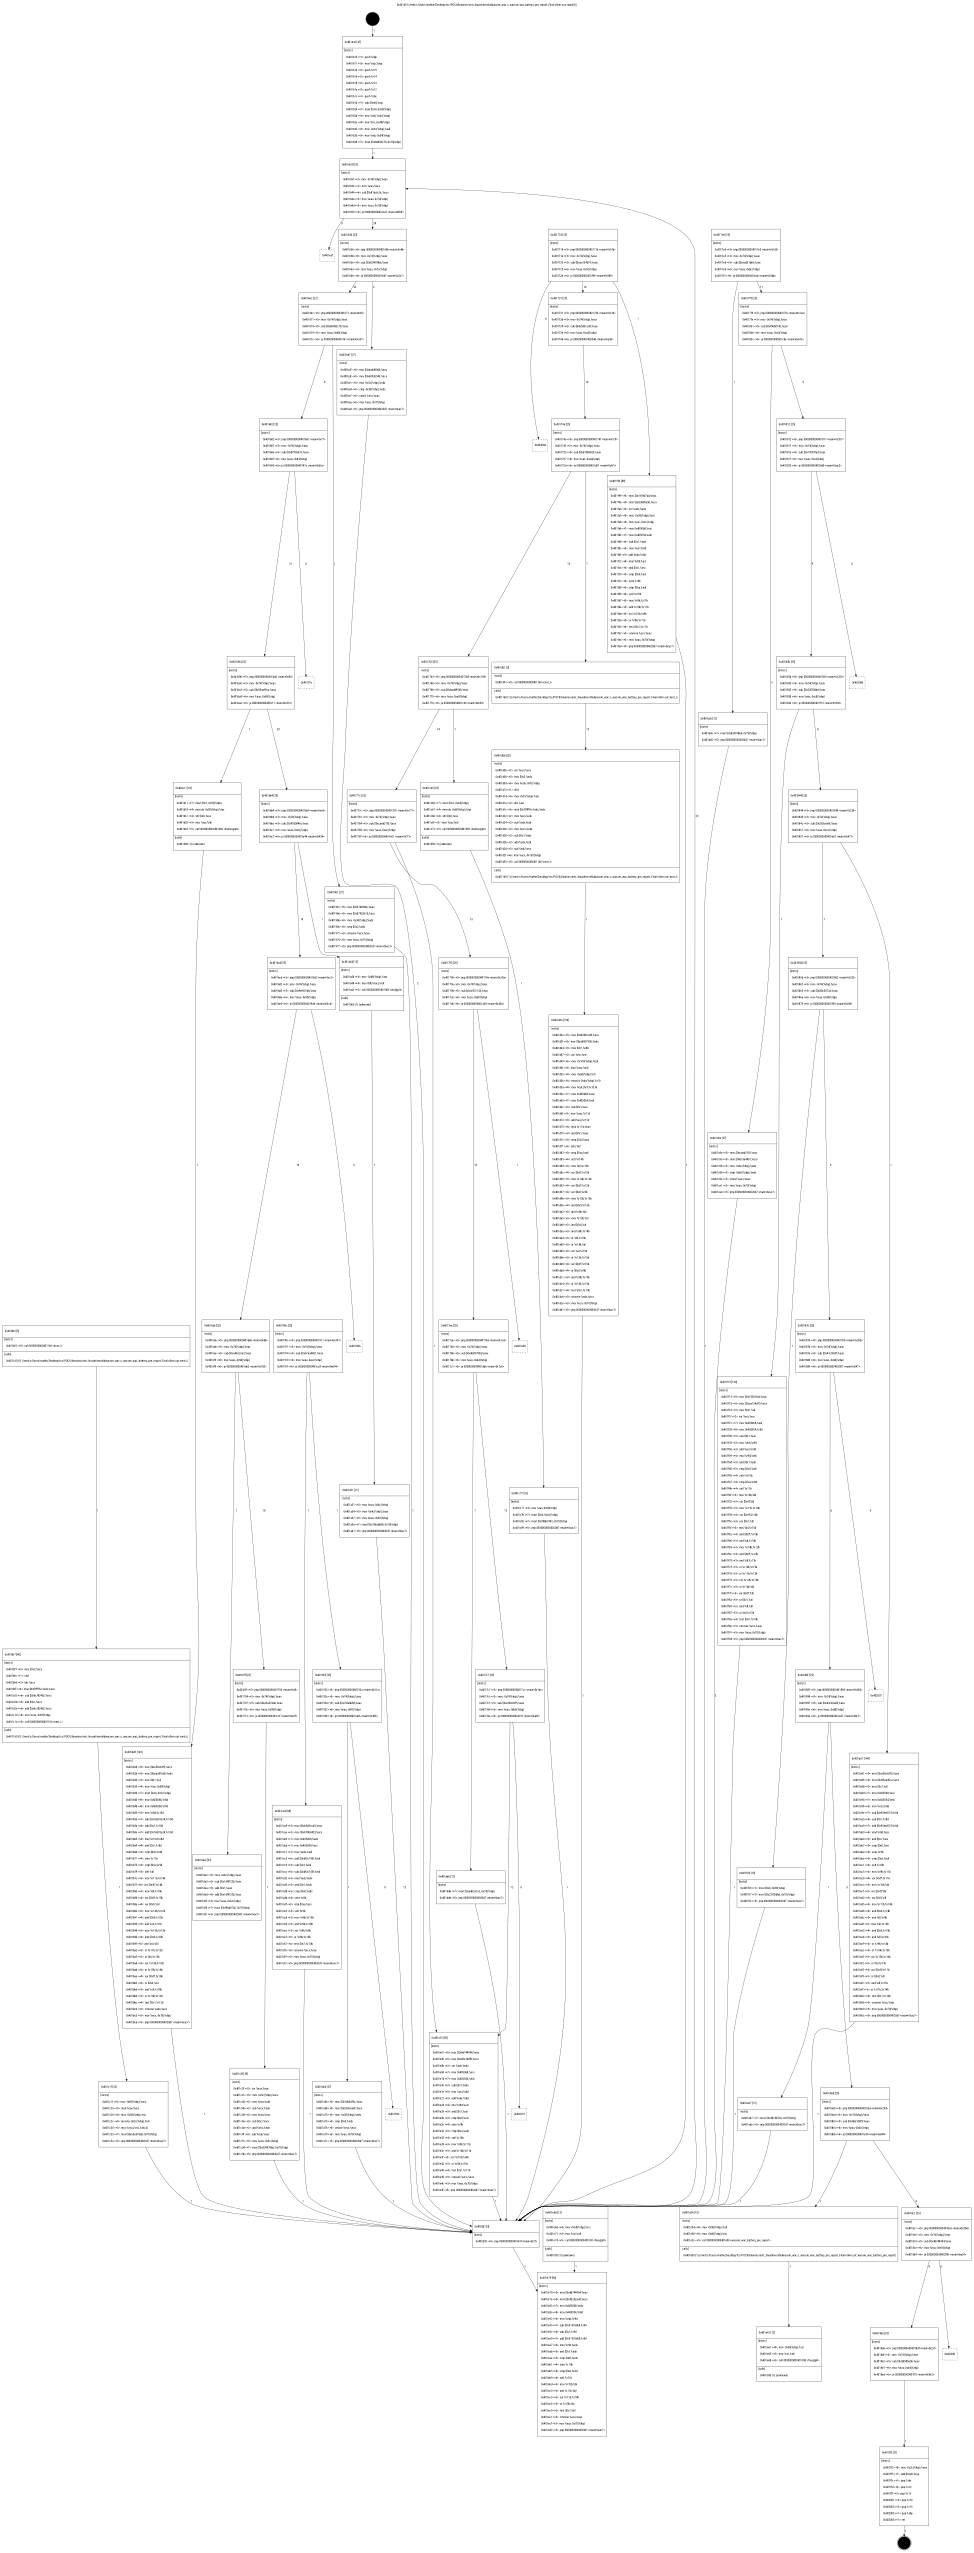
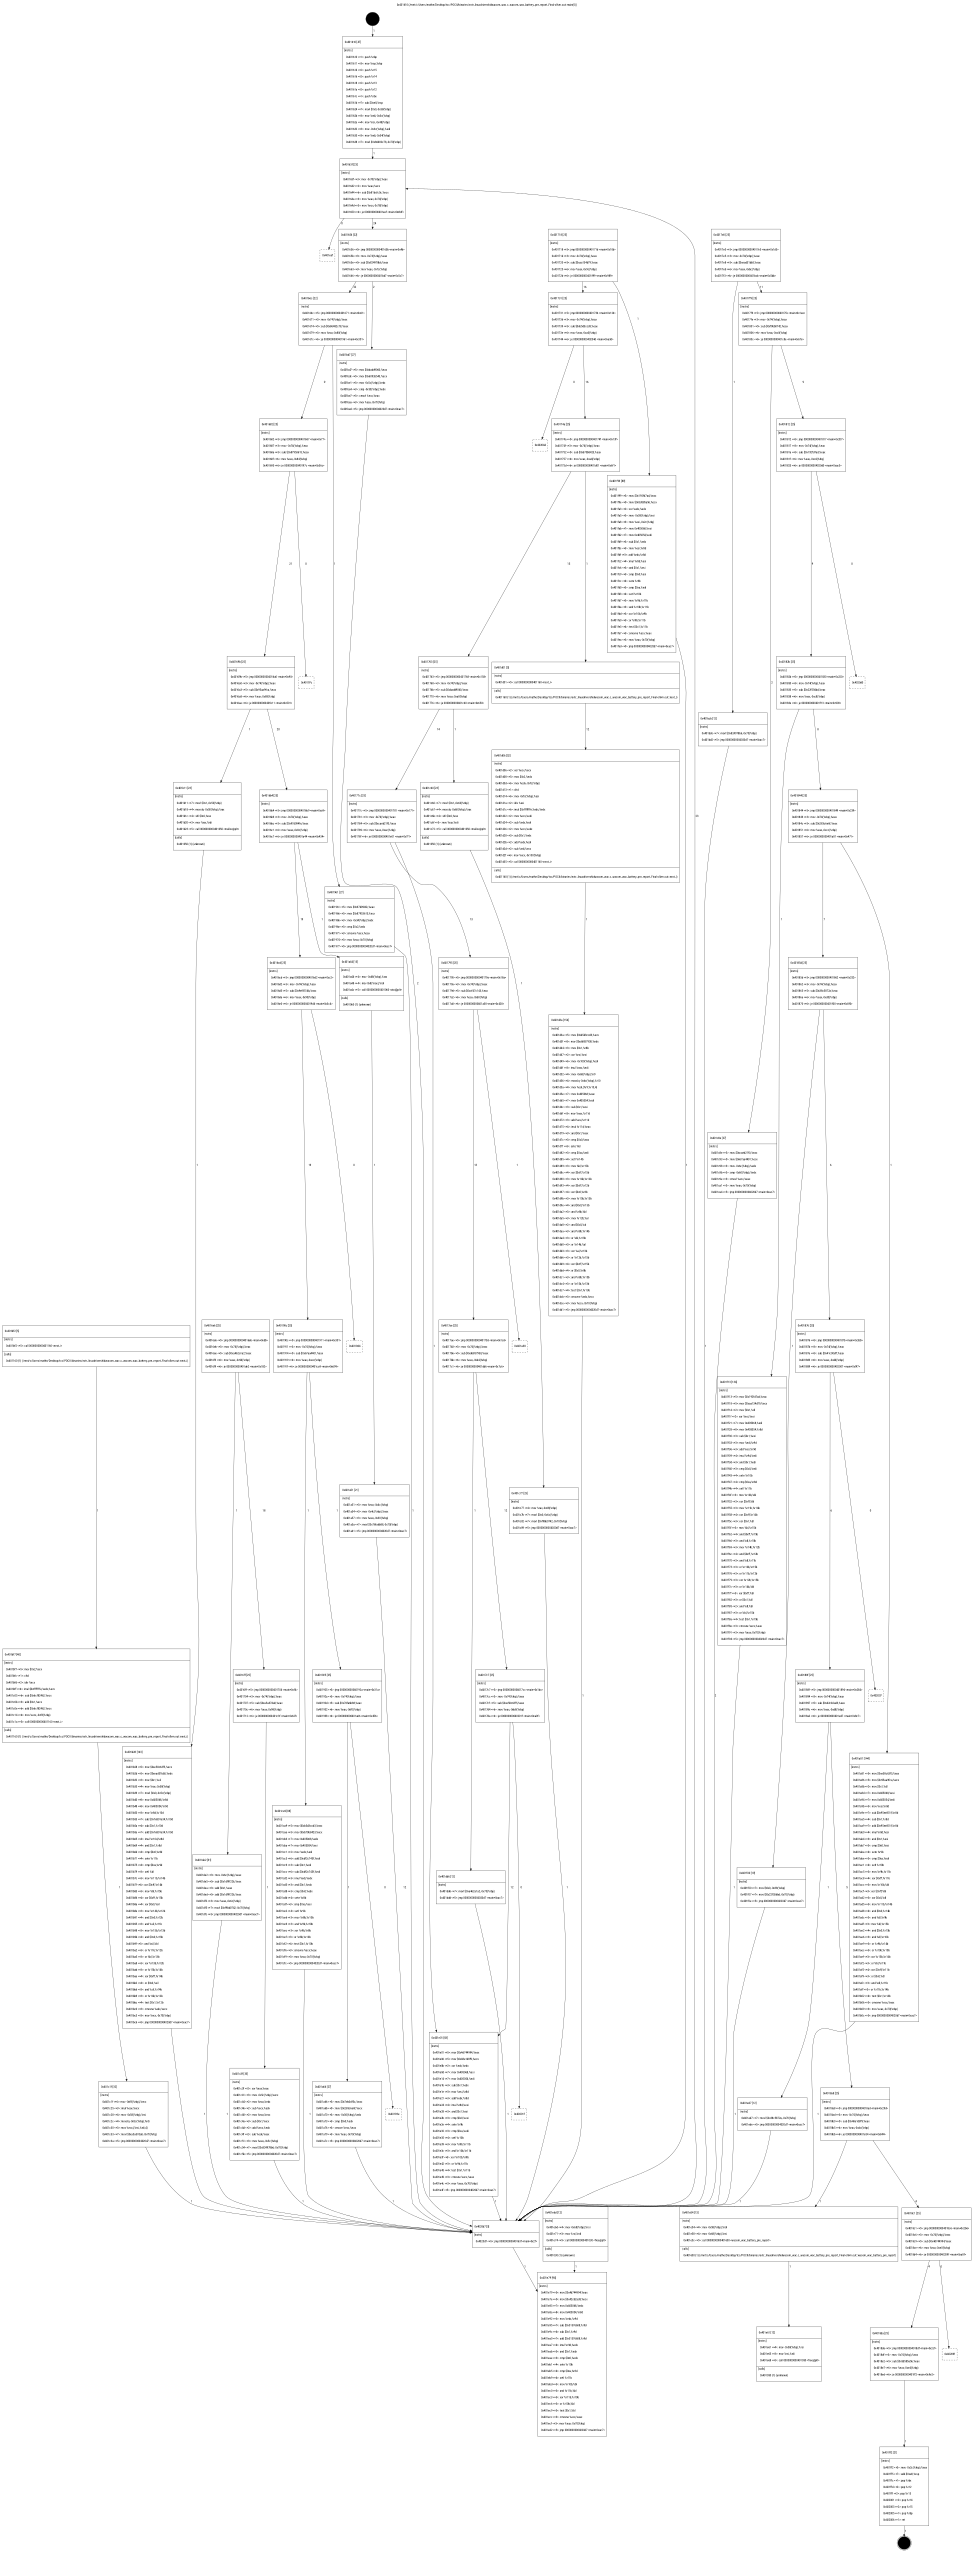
(531, 358) -> (558, 391)
(269, 1164) -> (305, 1164)
none -> (218, 2182)
